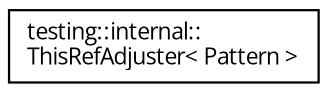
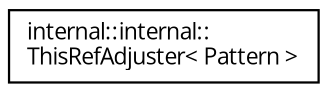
(164, 46) -> (164, 46)
